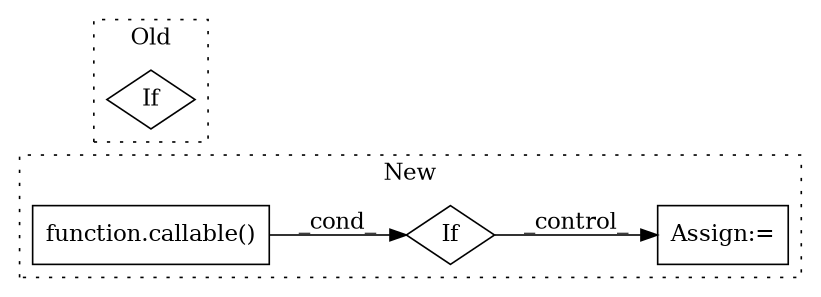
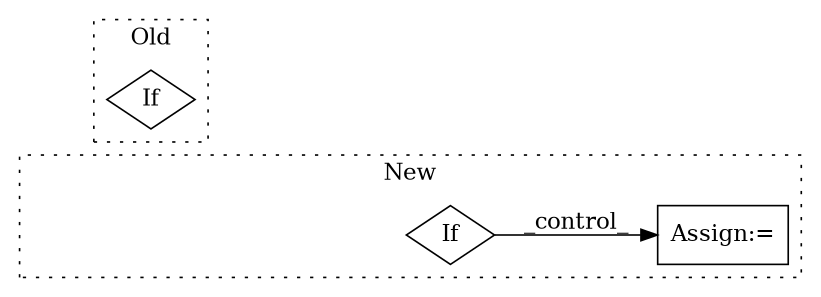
(151, 235) -> none
